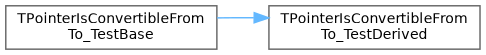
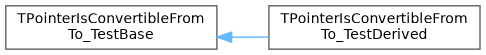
(235, 18) -> (250, 37)
